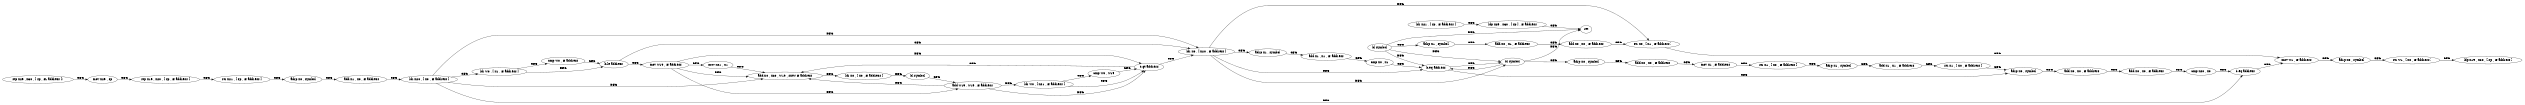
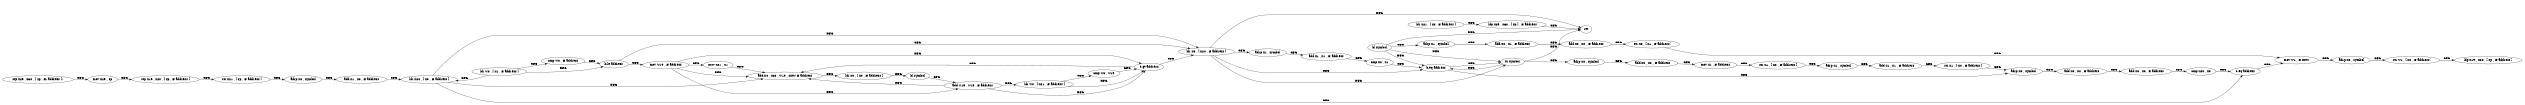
(1425, 6) -> (1390, 15)
(2296, 60) -> (2296, 60)
(463, 76) -> (474, 79)
(1104, 81) -> (1104, 81)
